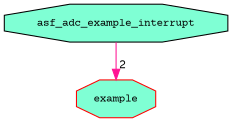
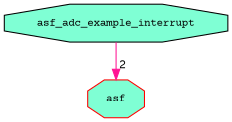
(116, 99) -> (116, 99)
